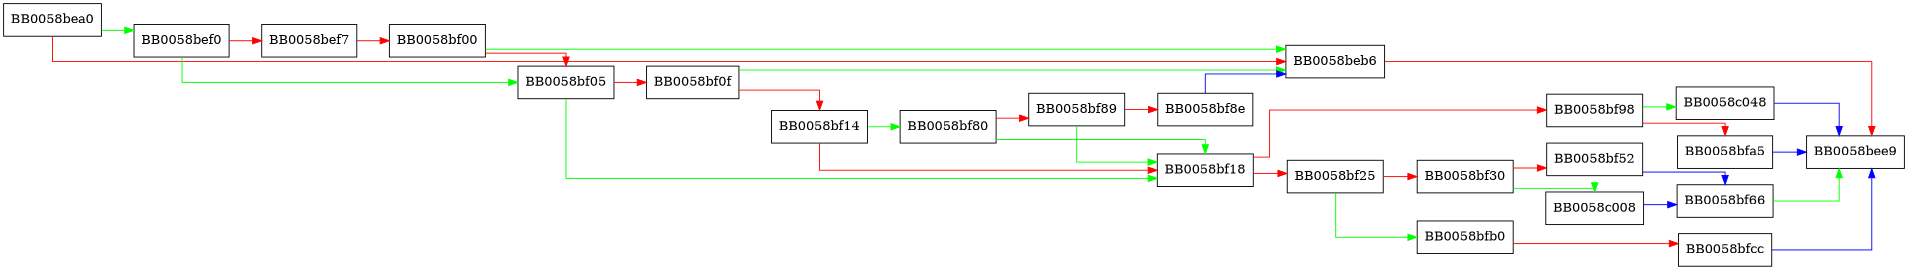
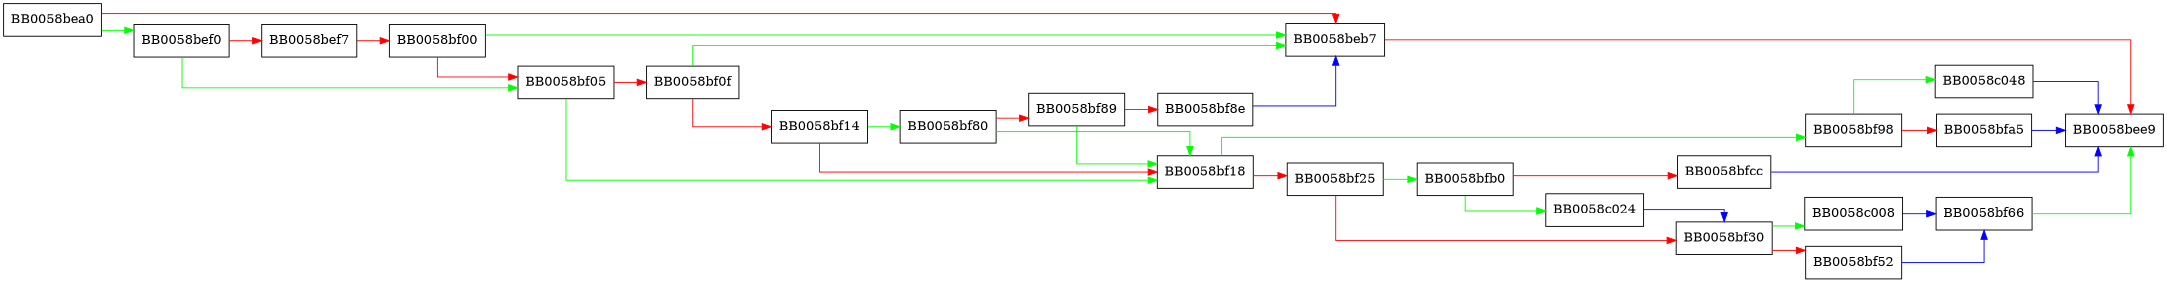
(1335, 62) -> (1335, 40)
(1372, 110) -> (1500, 137)
none -> (1595, 210)
